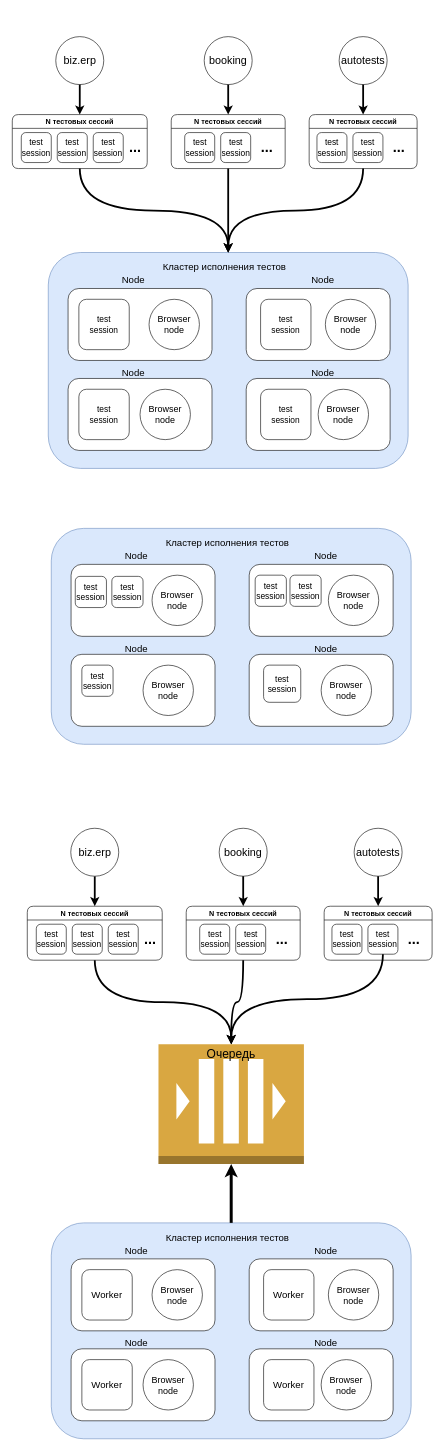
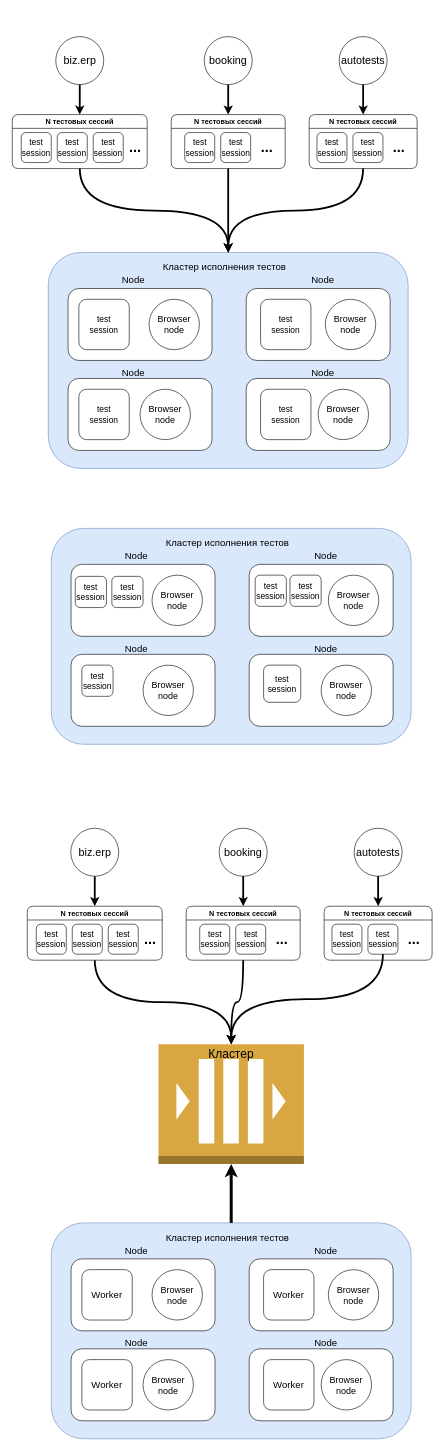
(231, 1053) -> (231, 1053)
